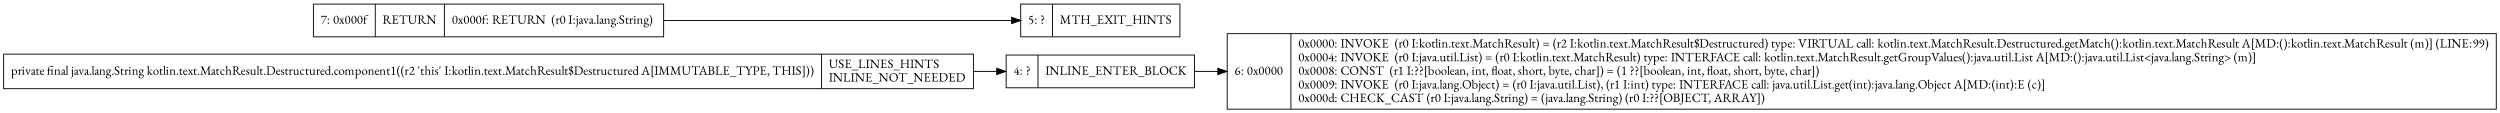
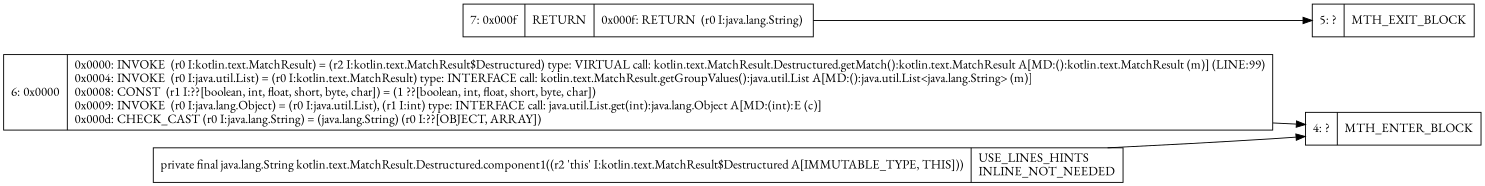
(1116, 20) -> (1409, 20)
(1116, 71) -> (1409, 128)
(1206, 71) -> (1285, 124)
